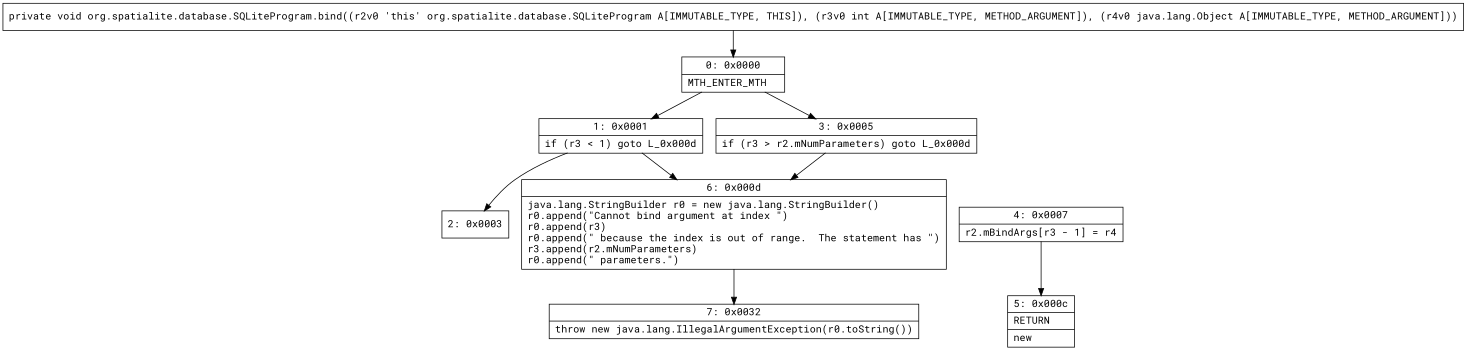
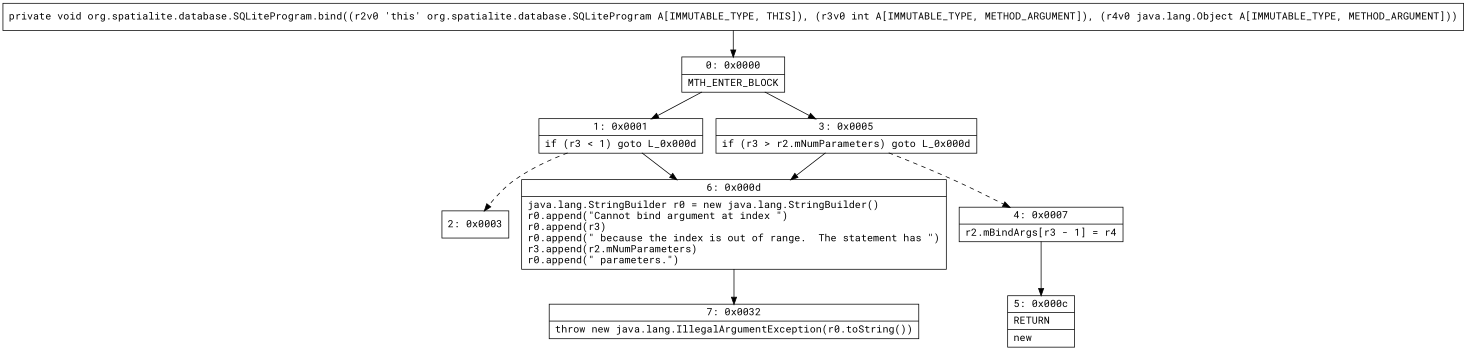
(727, 83) -> (733, 83)
(525, 174) -> (525, 174)
none -> (947, 177)
